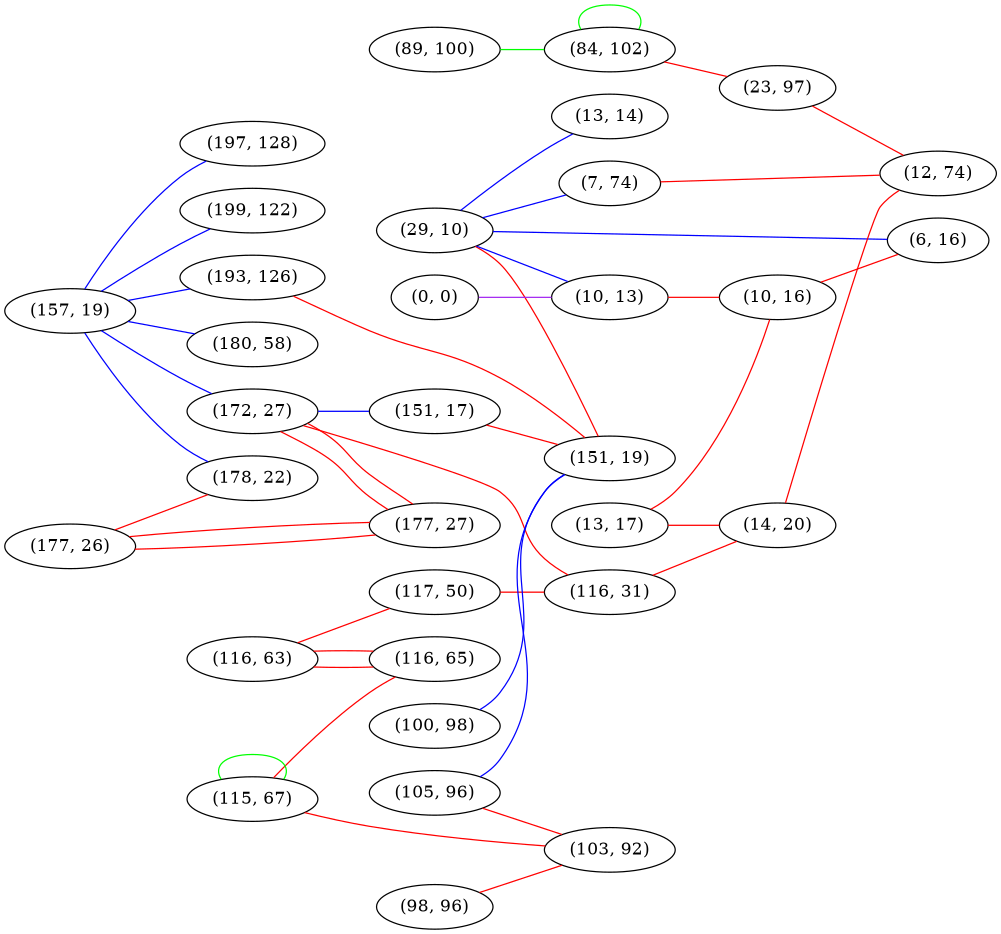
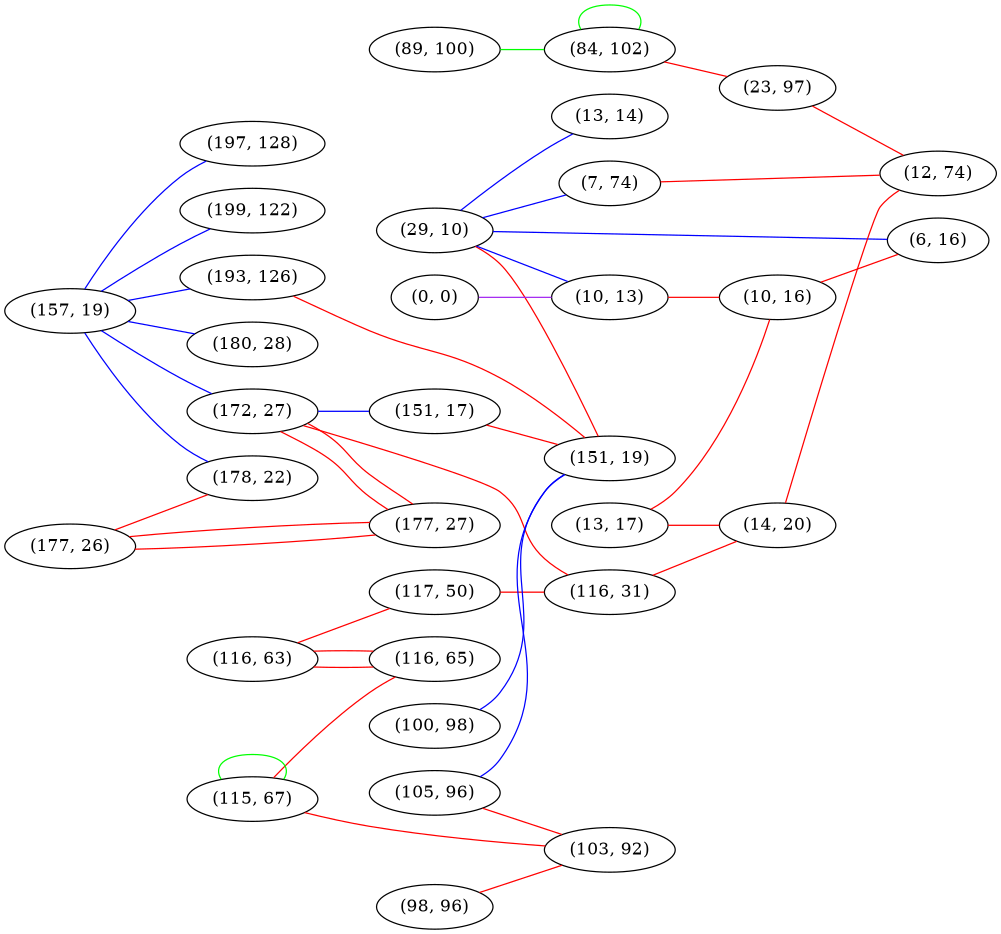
(252, 344) -> (252, 344)
